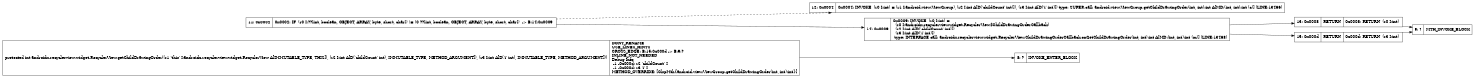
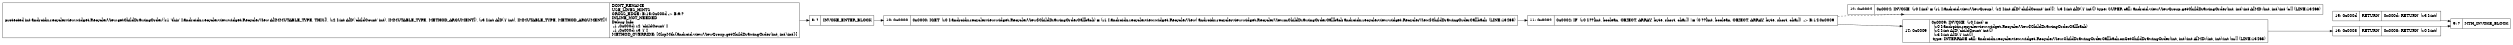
none -> (1201, 20)
(1261, 35) -> none
